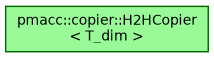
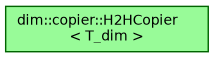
(107, 29) -> (107, 29)
